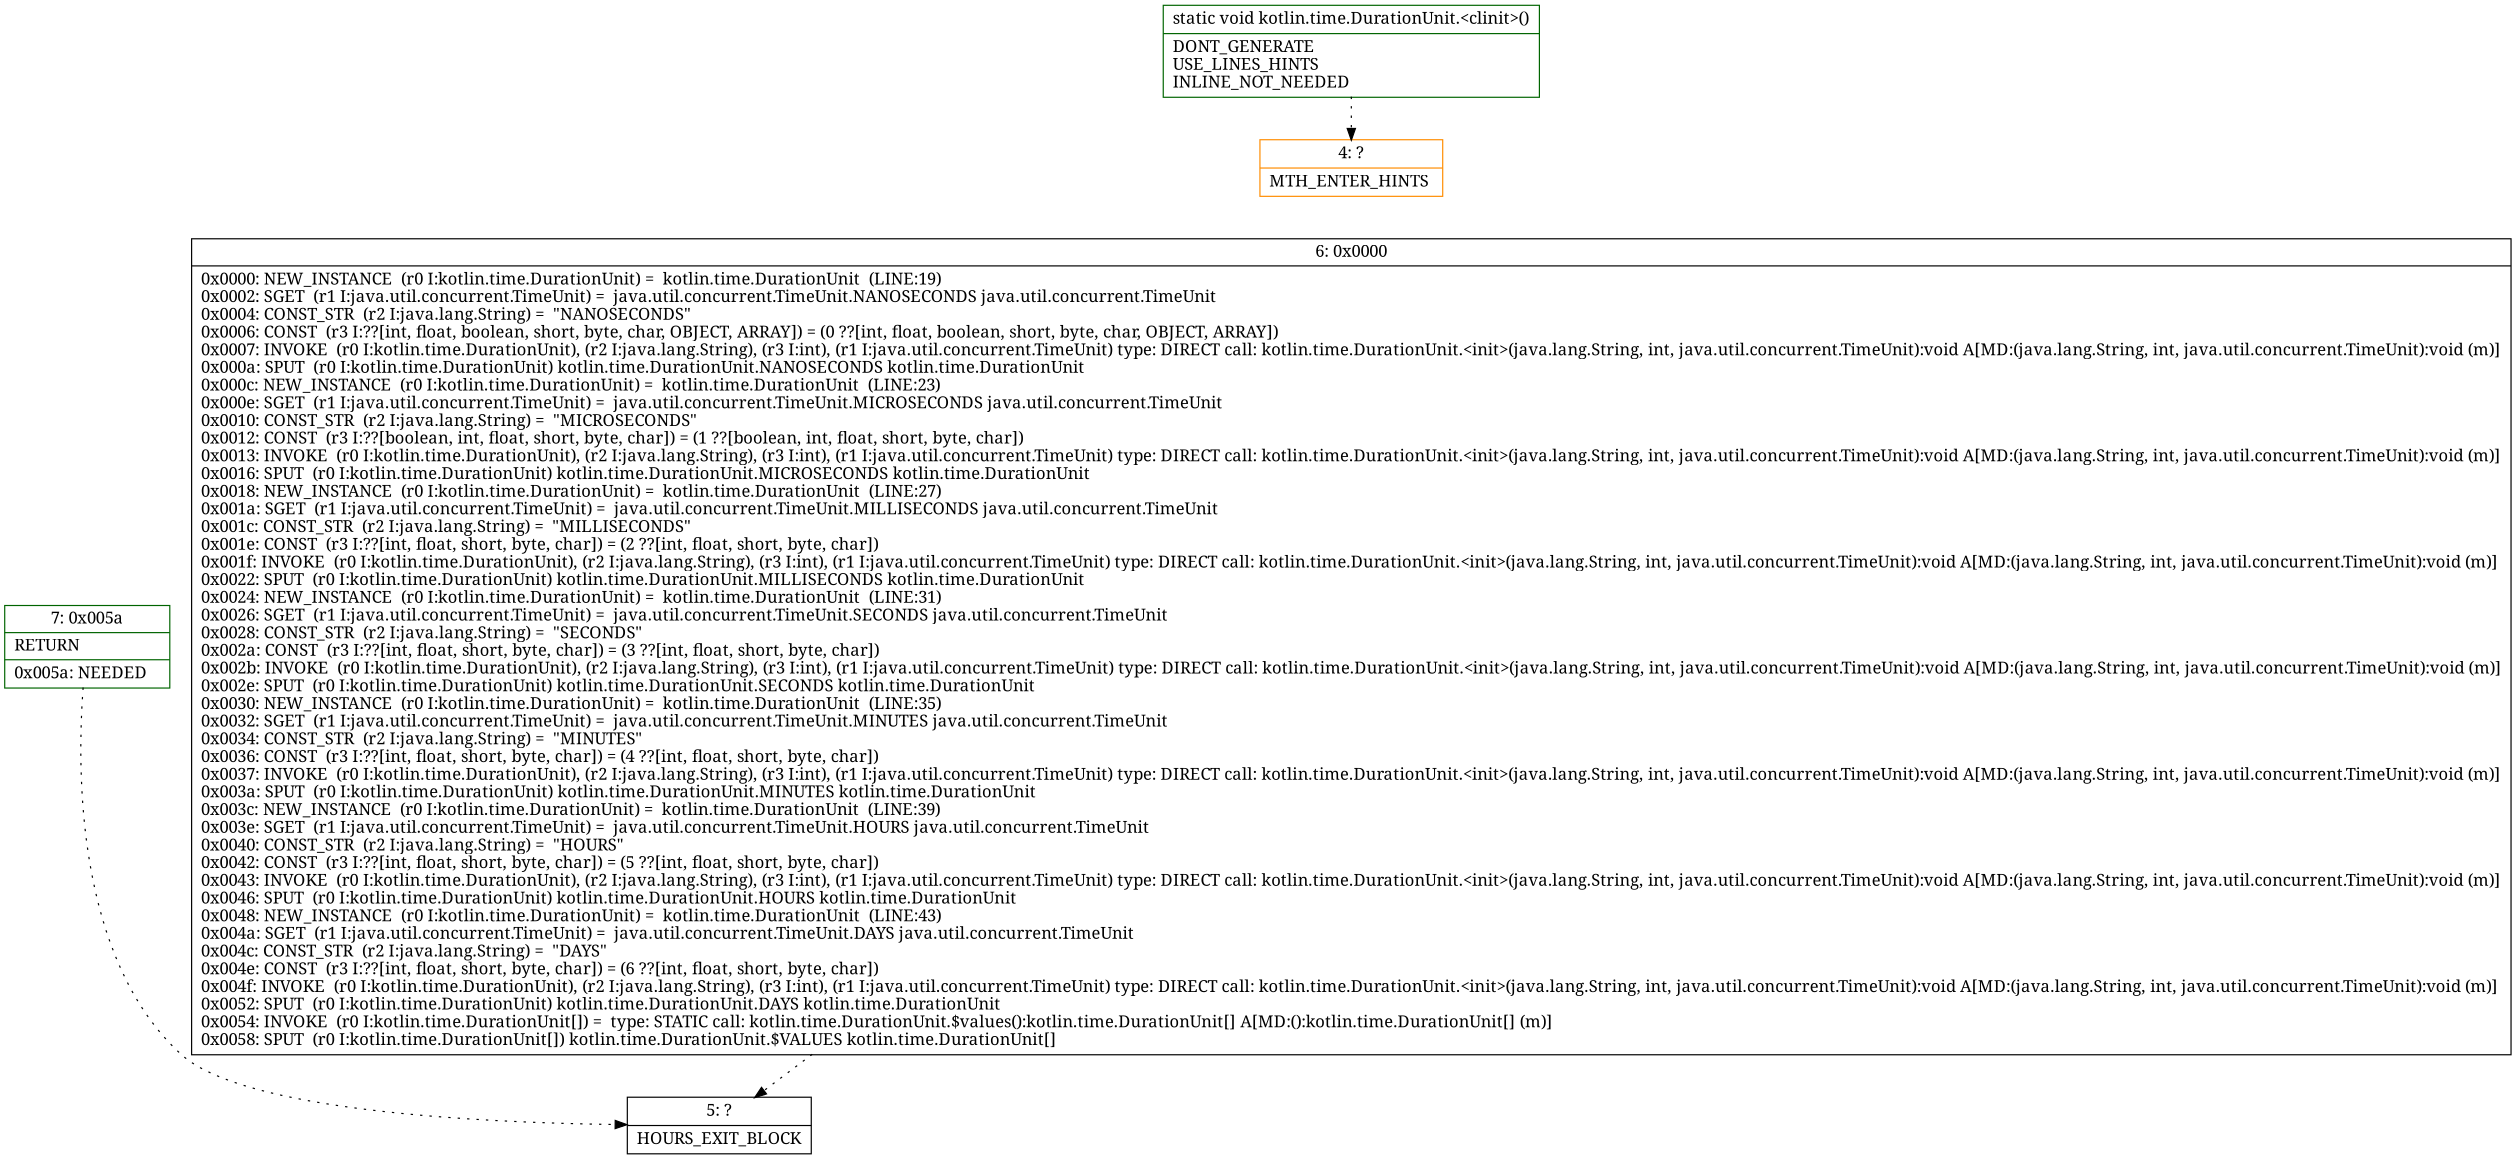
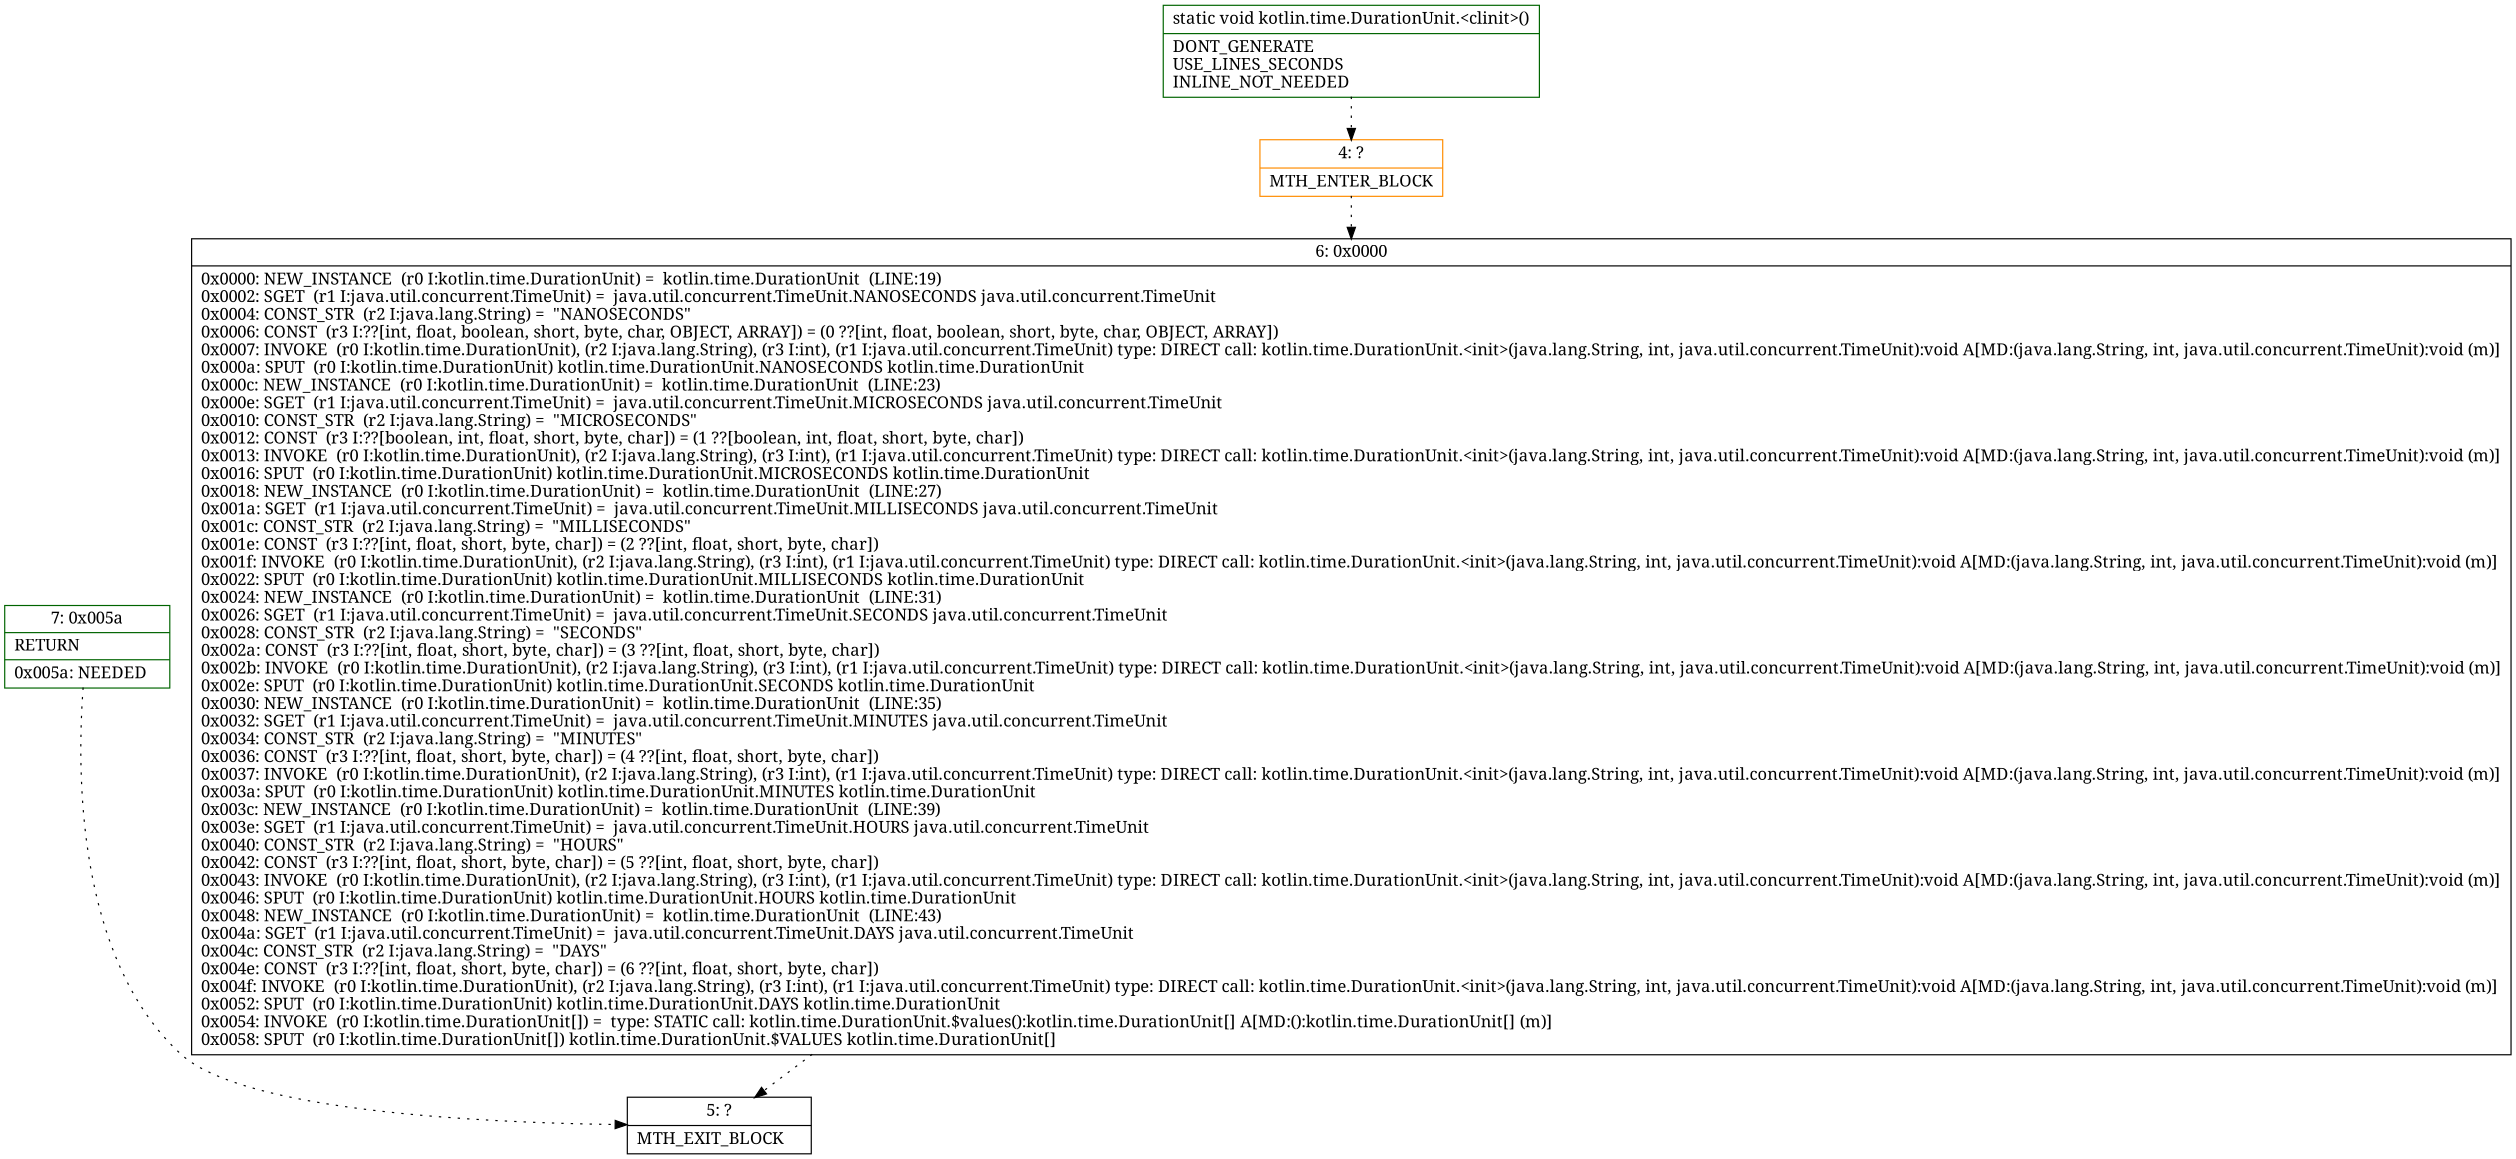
(1246, 65) -> (1258, 65)
(1350, 182) -> (1351, 182)
none -> (1351, 211)
(719, 1139) -> (710, 1139)
